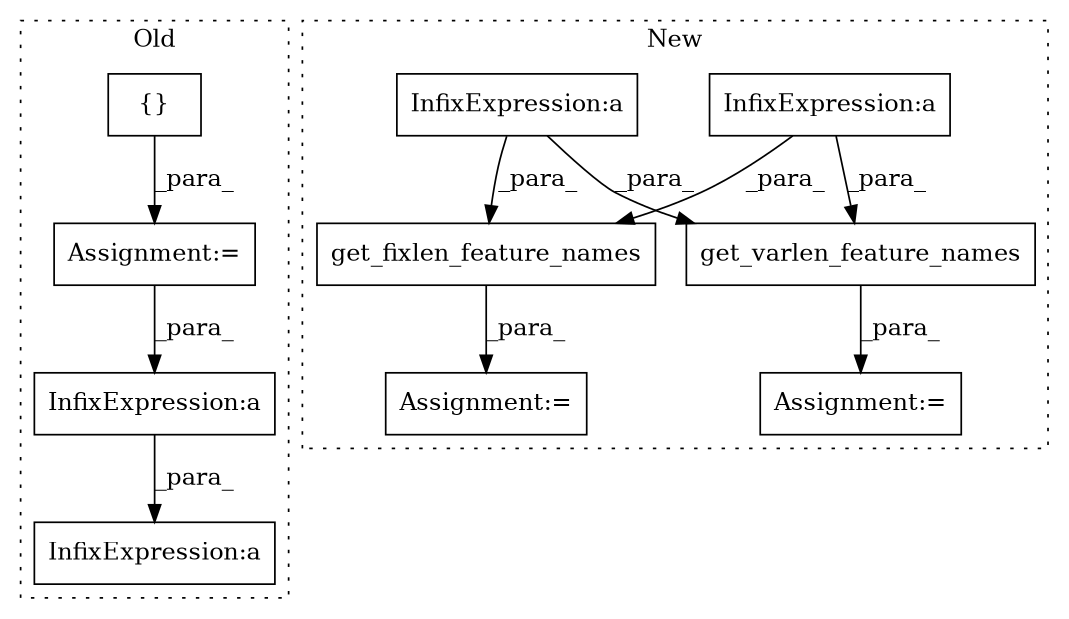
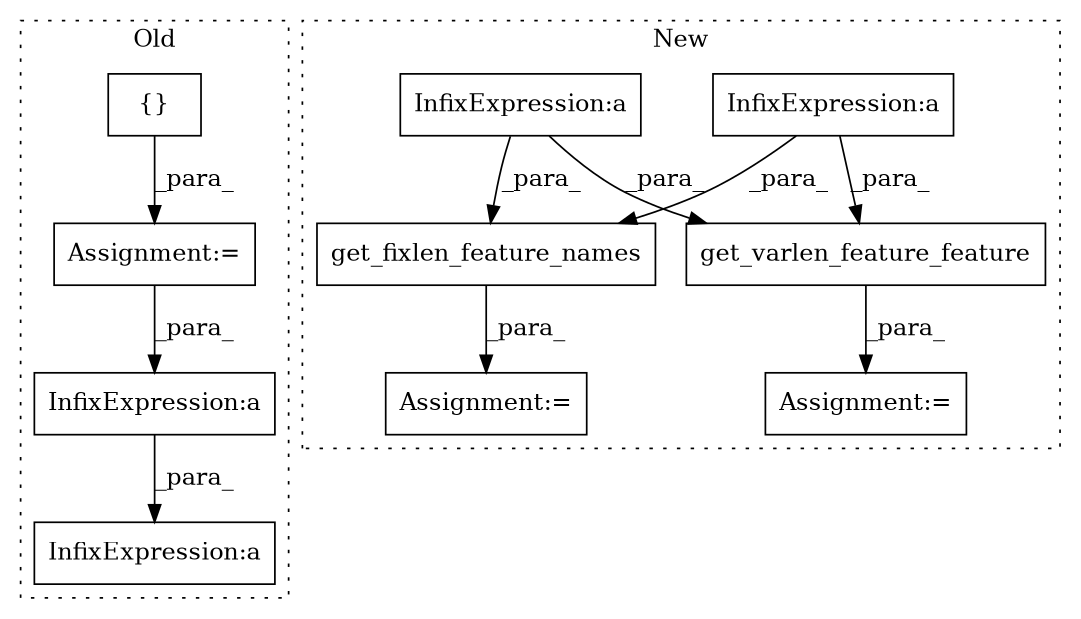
(861, 254) -> (866, 254)
